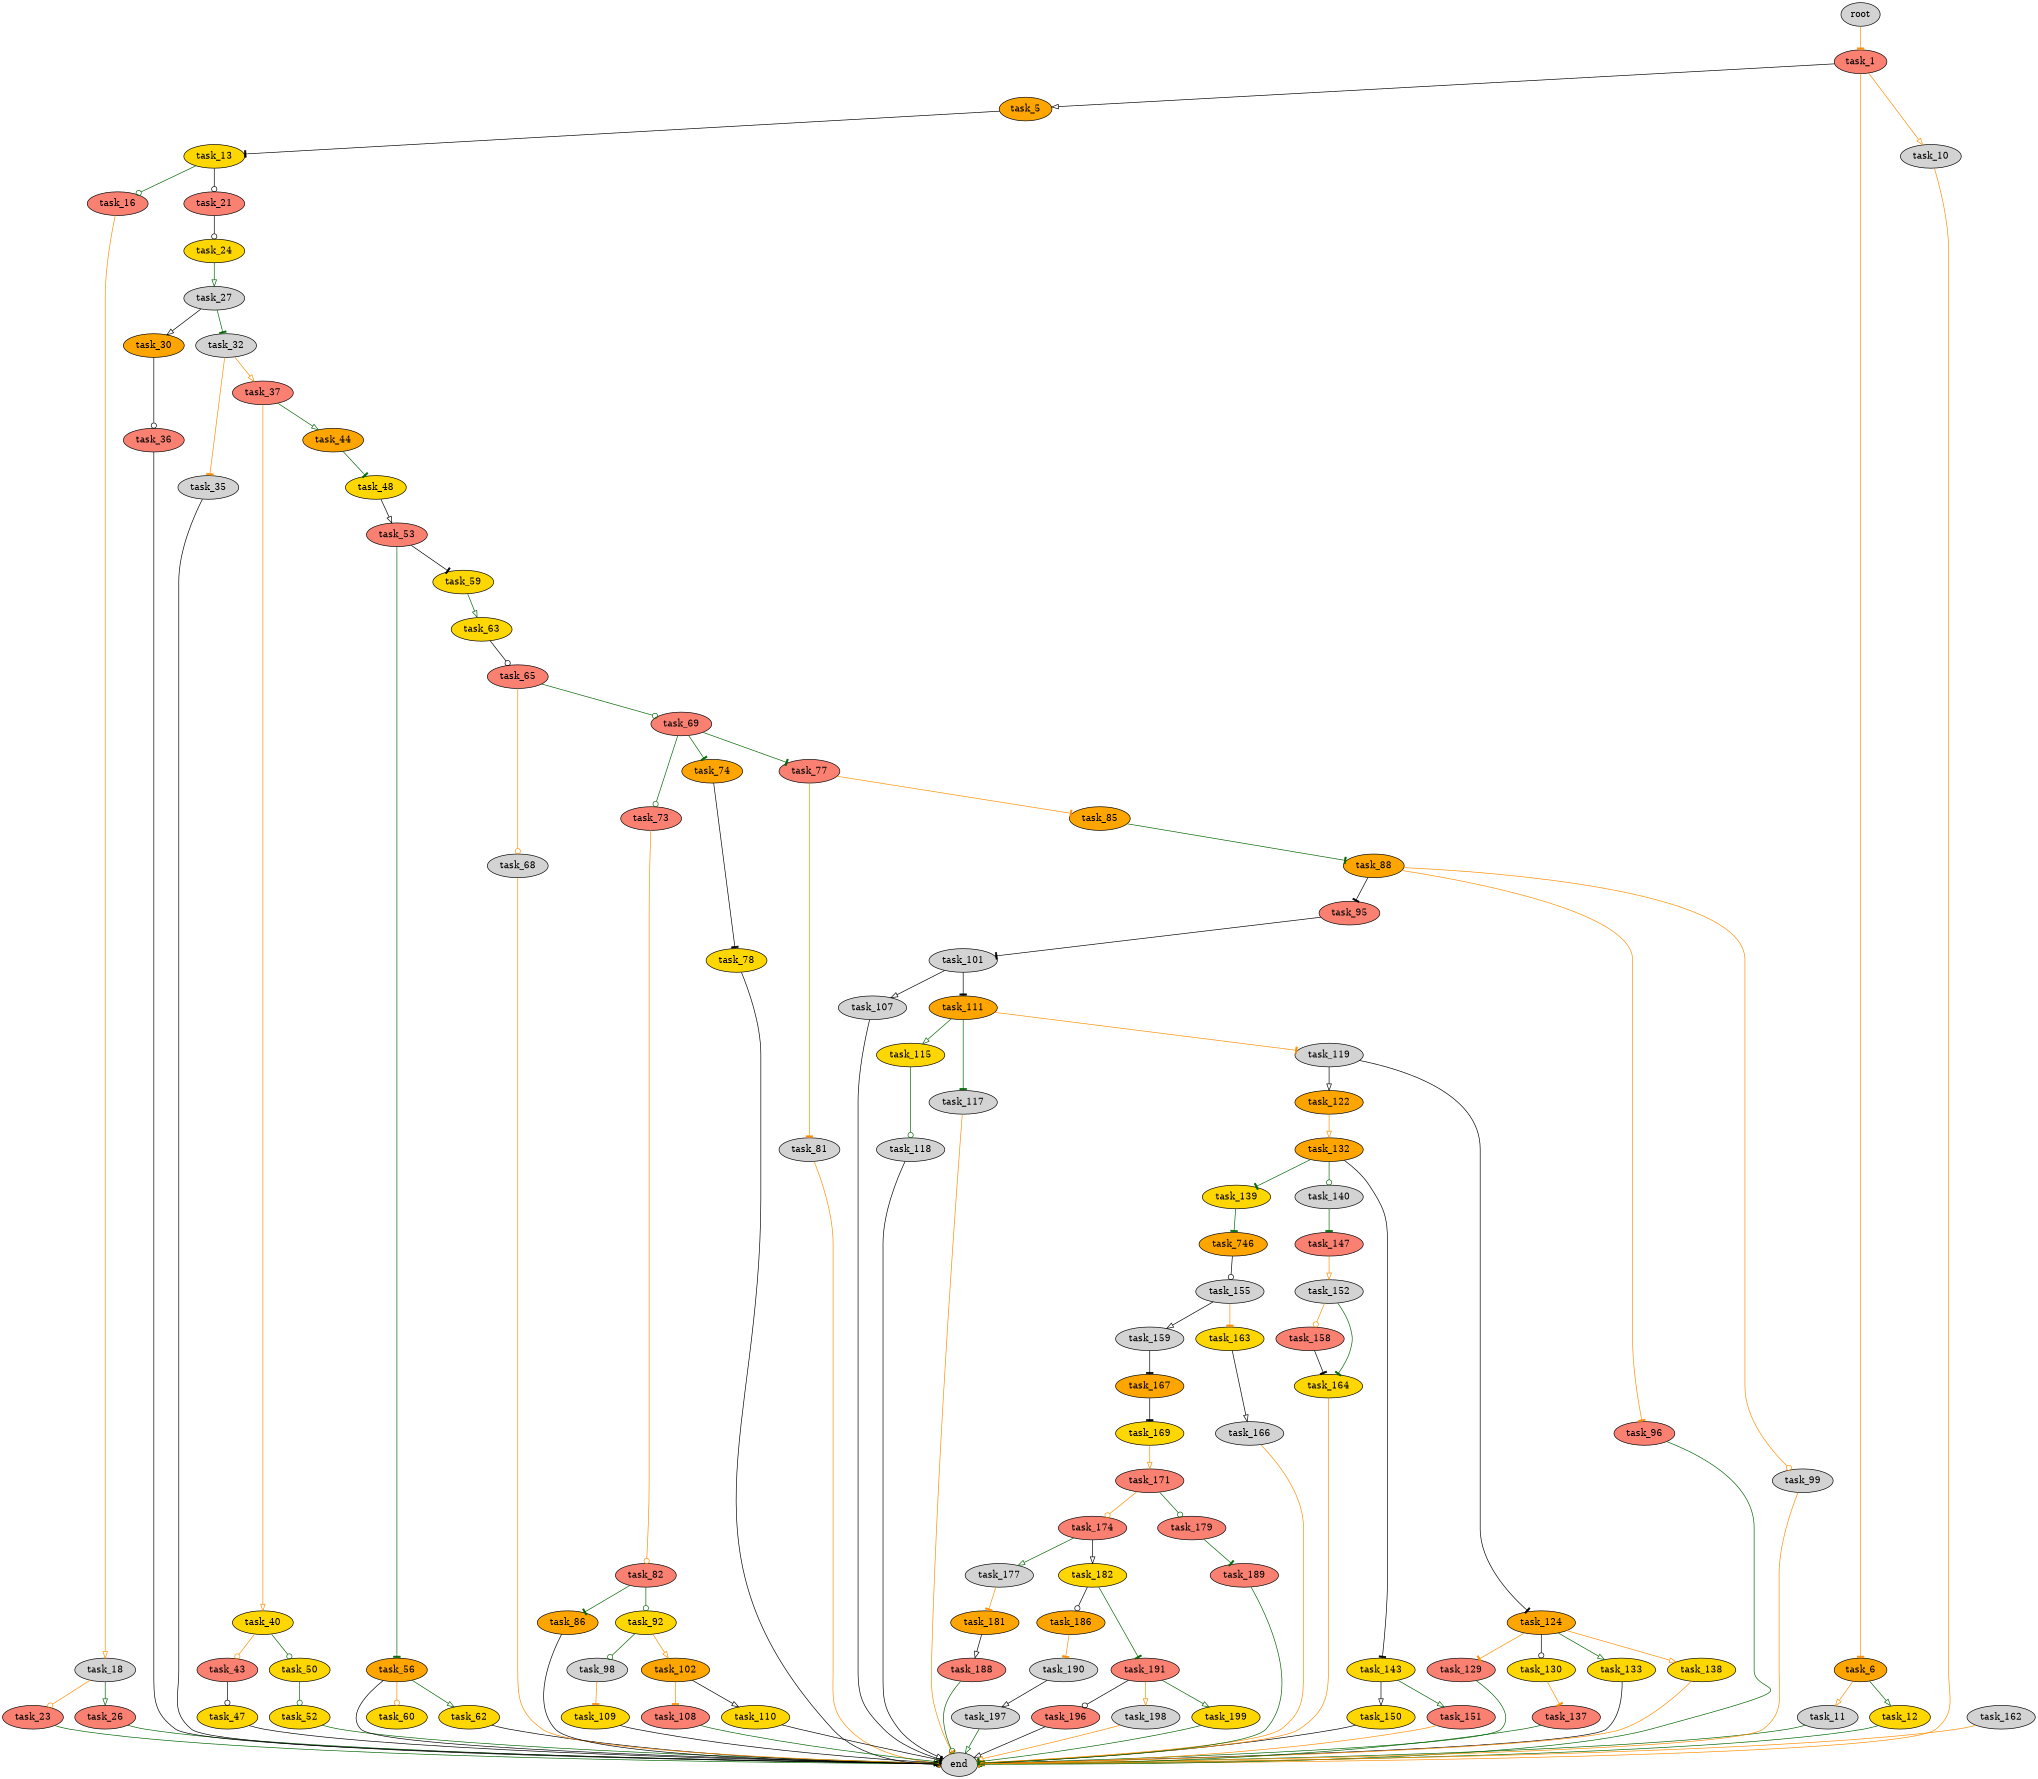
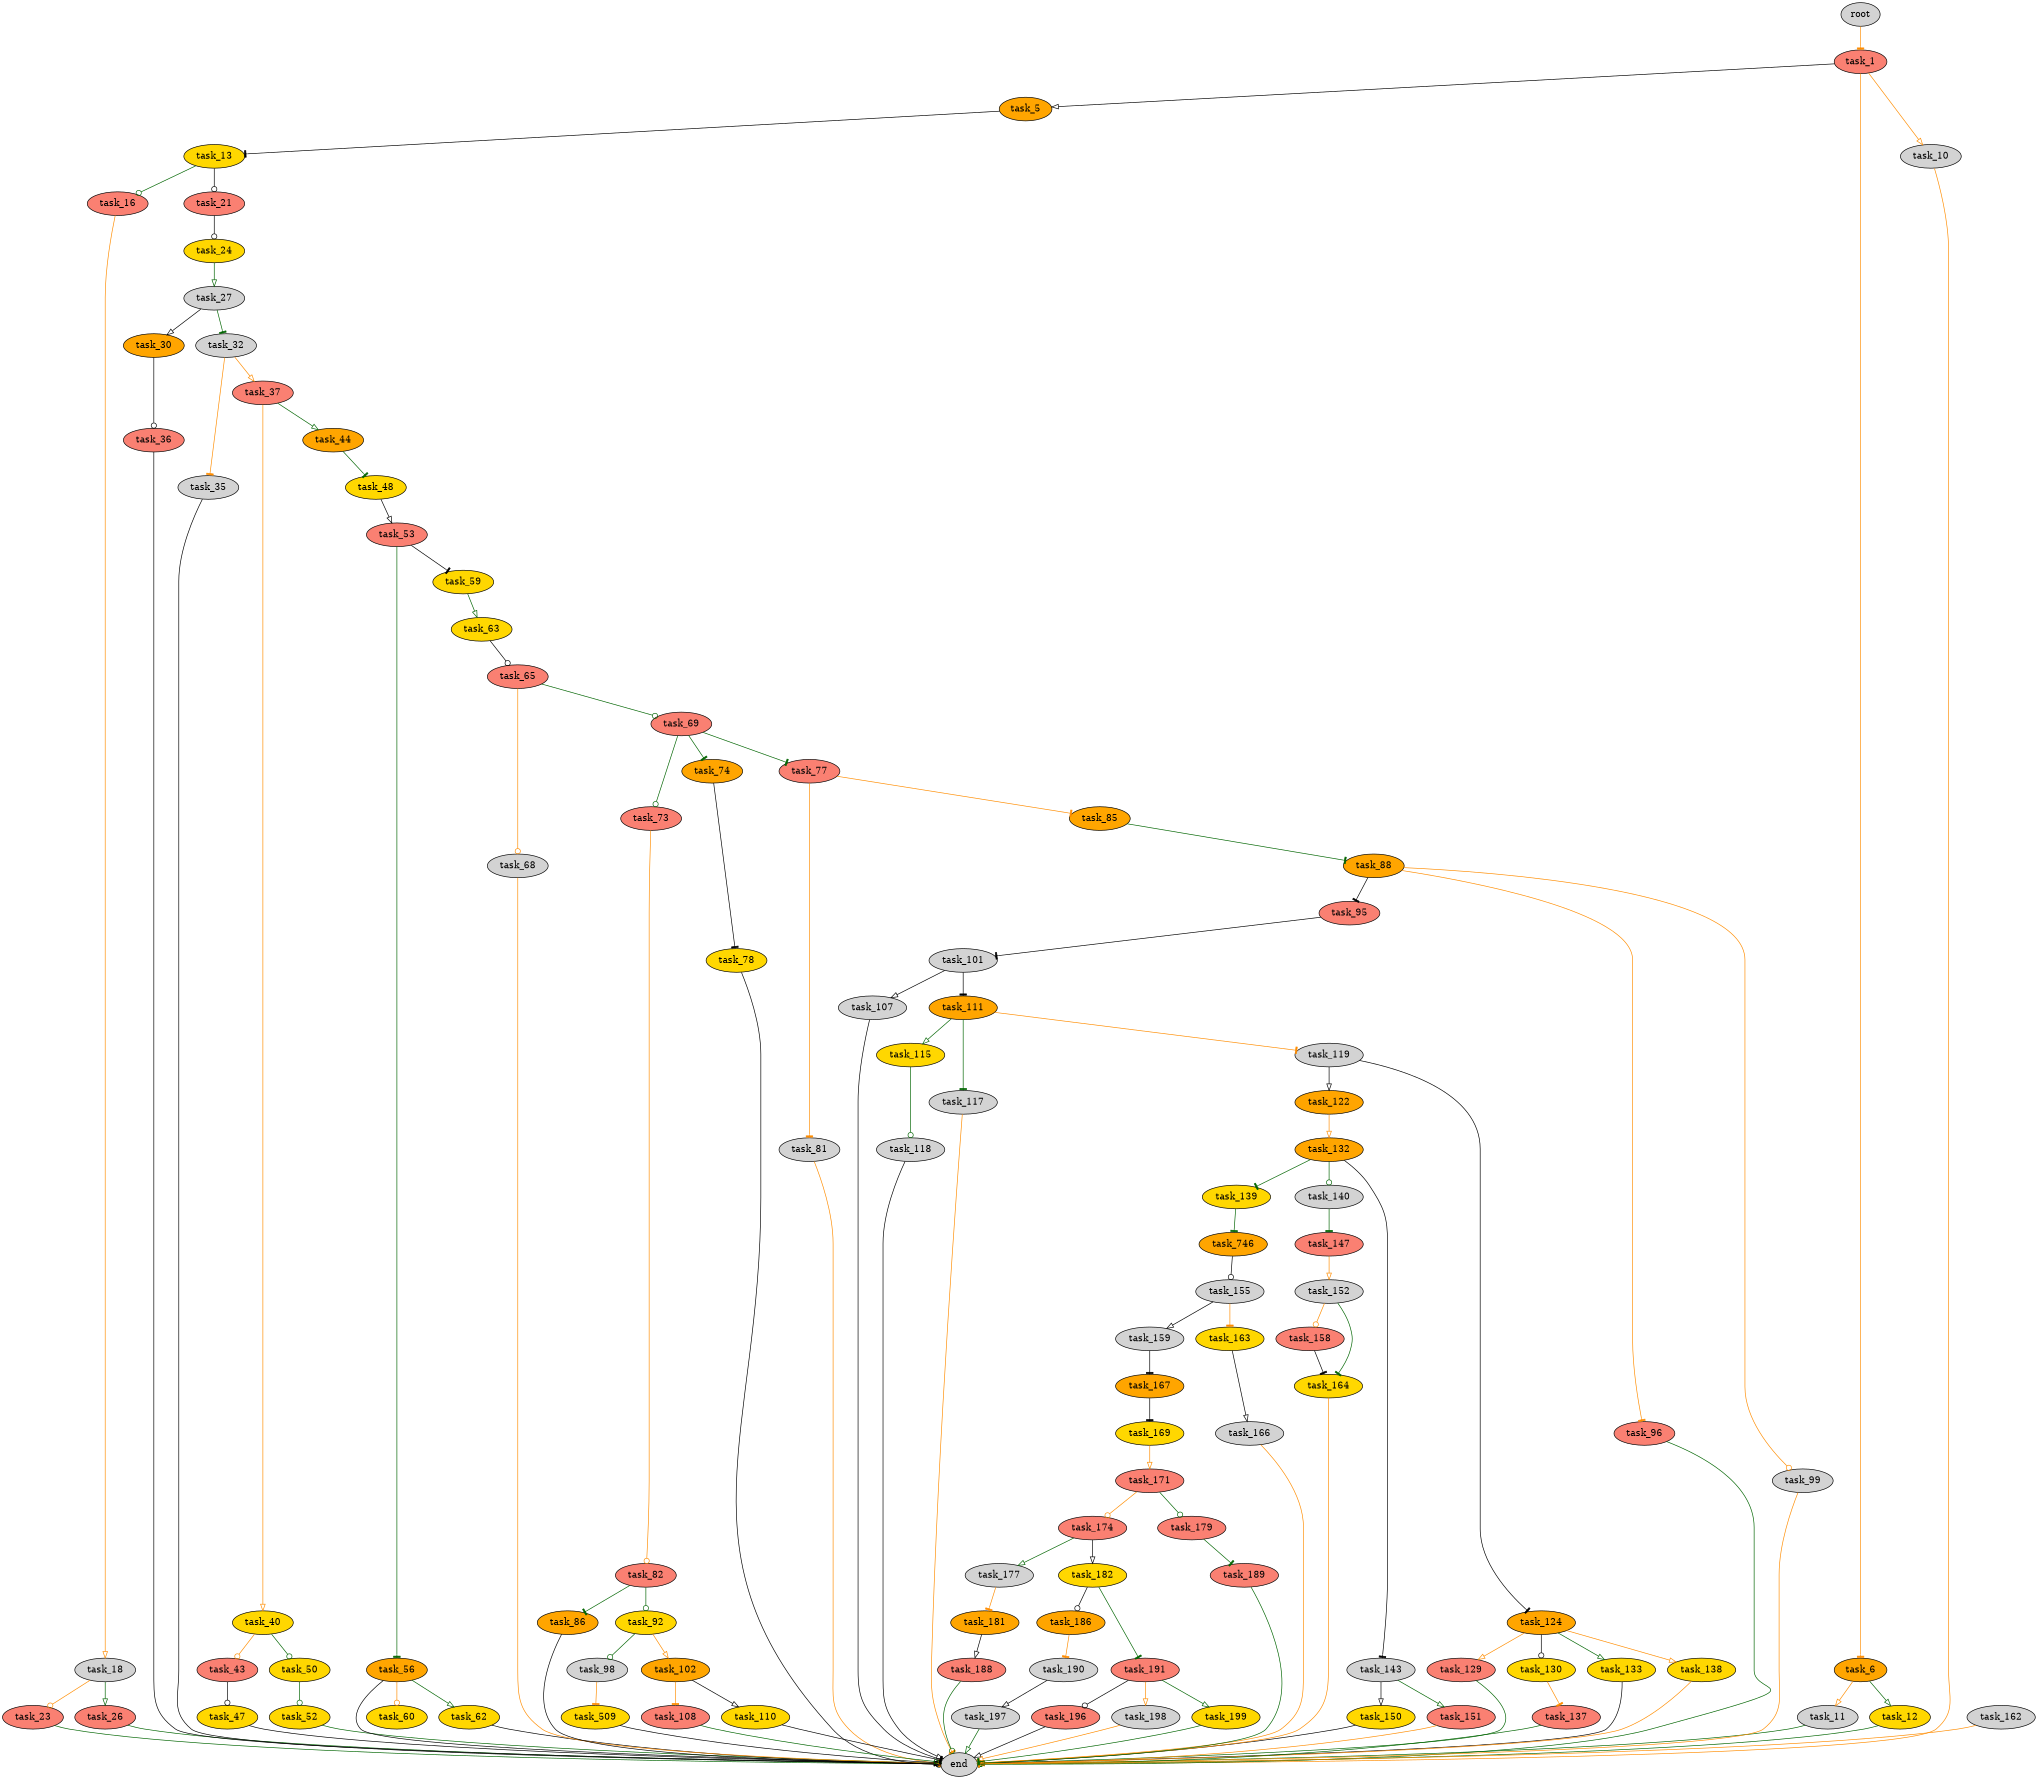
(1503, 1645) -> (1504, 1645)
(1381, 1670) -> (1381, 1670)
(595, 1717) -> (595, 1717)
